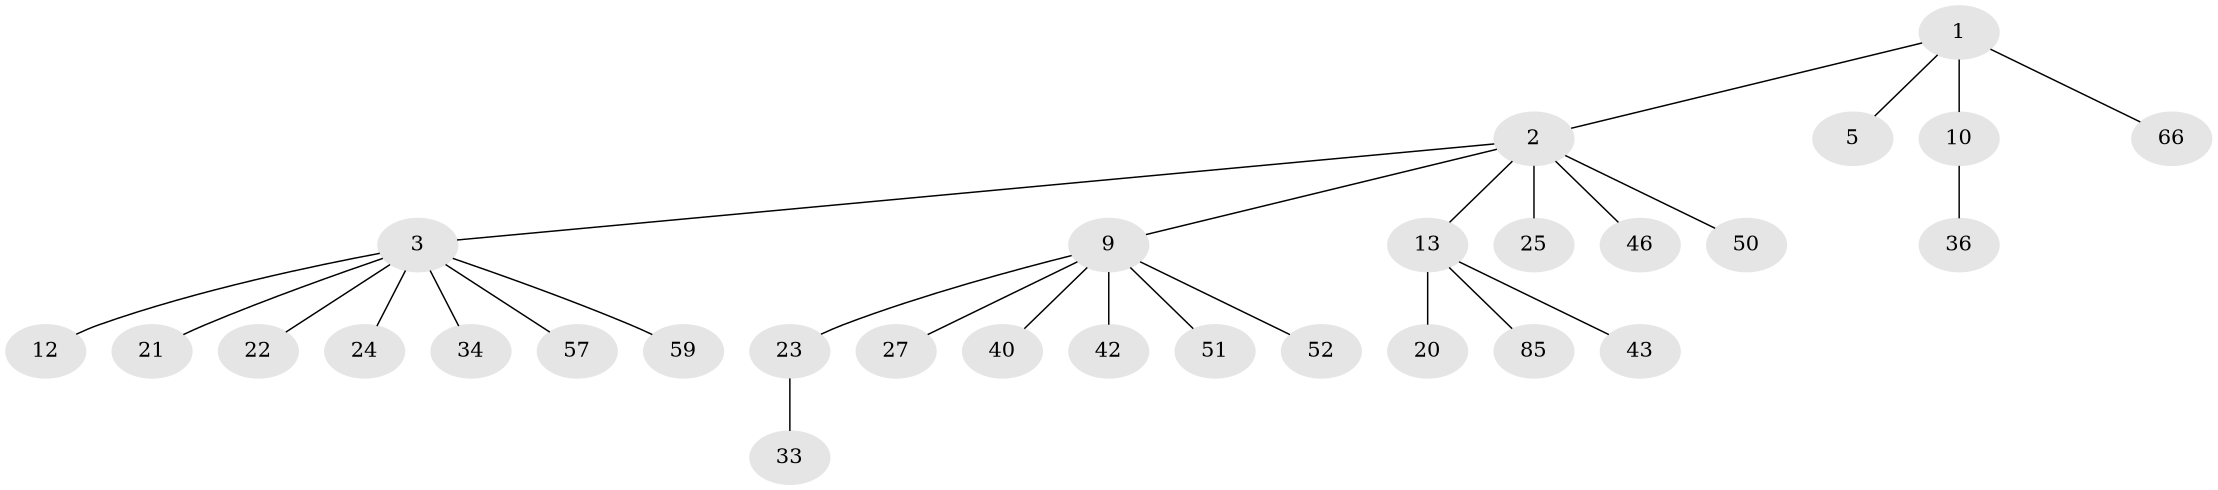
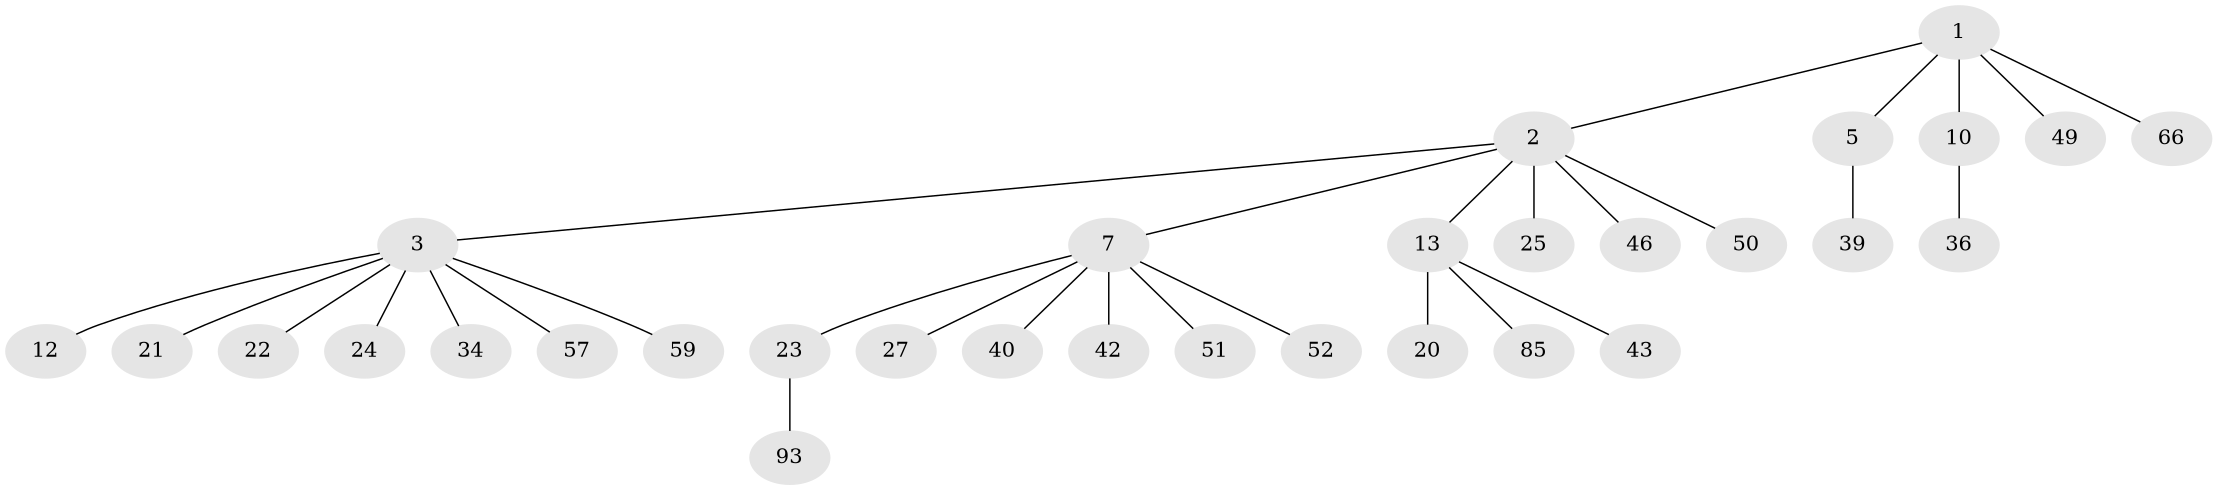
none -> (2065, 139)
(1109, 245) -> (1109, 245)
none -> (1853, 245)
(790, 458) -> (790, 458)
